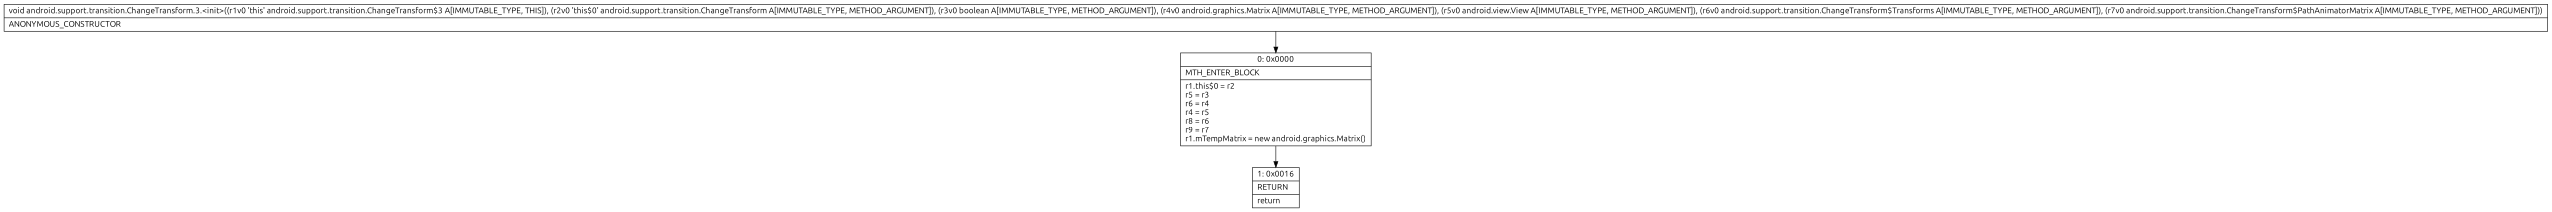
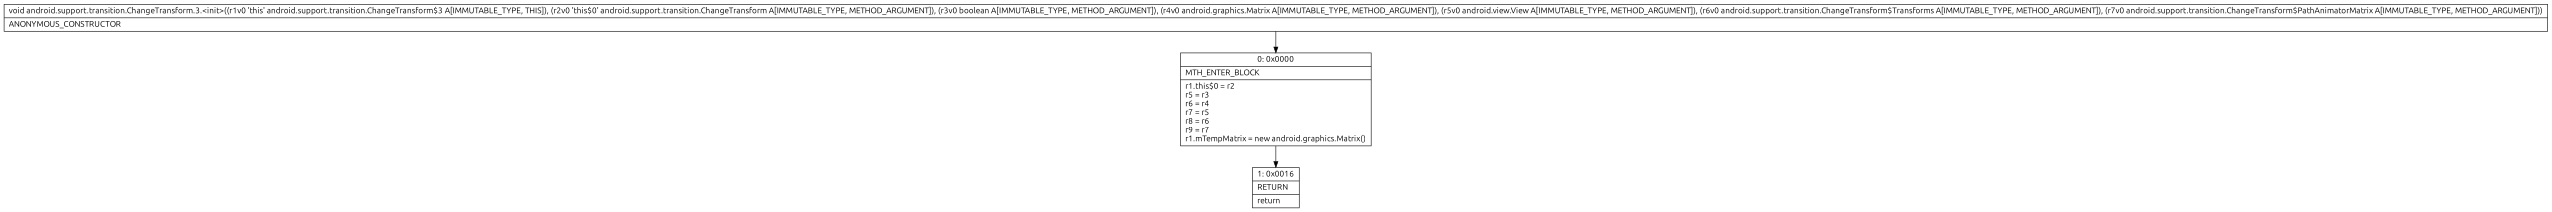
(1198, 113) -> (1198, 113)
